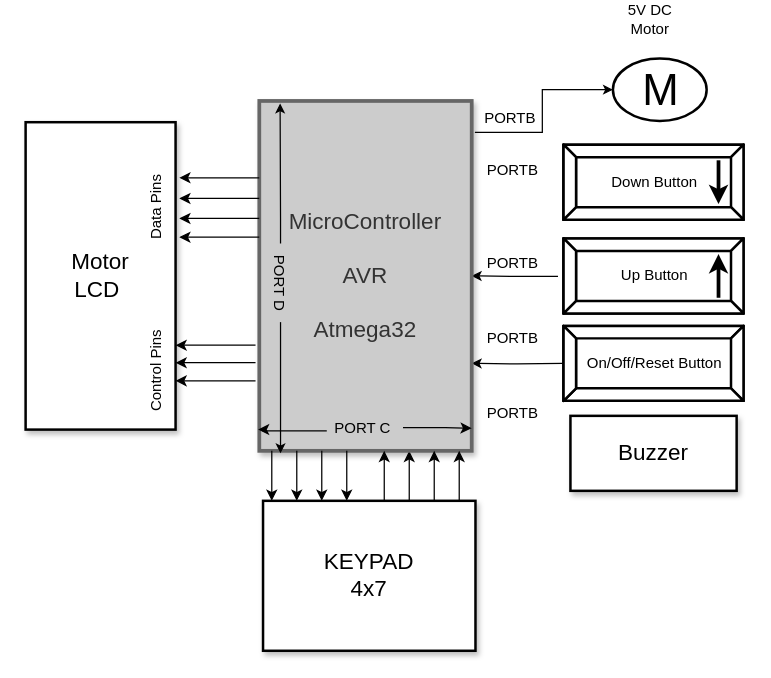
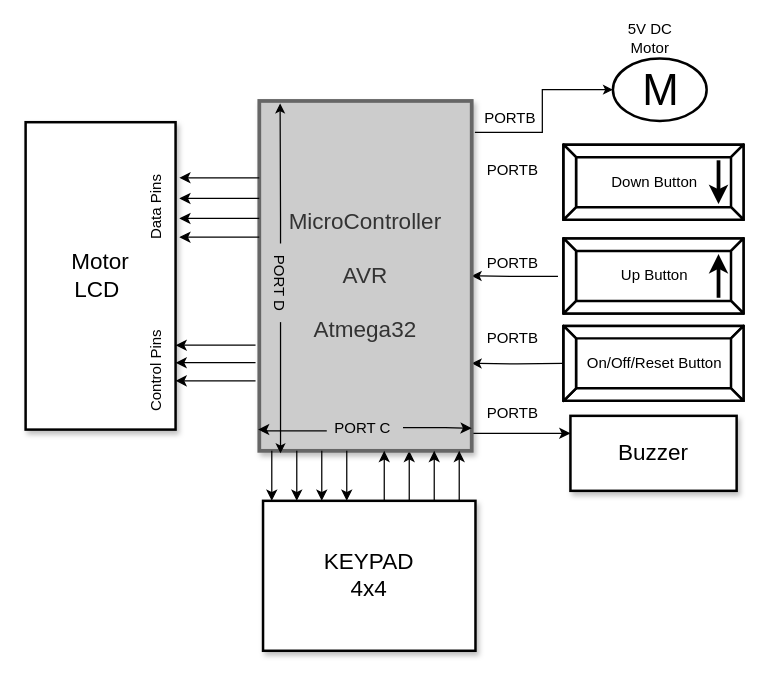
(651, 19) -> (651, 38)
none -> (517, 433)
(369, 576) -> (369, 576)
